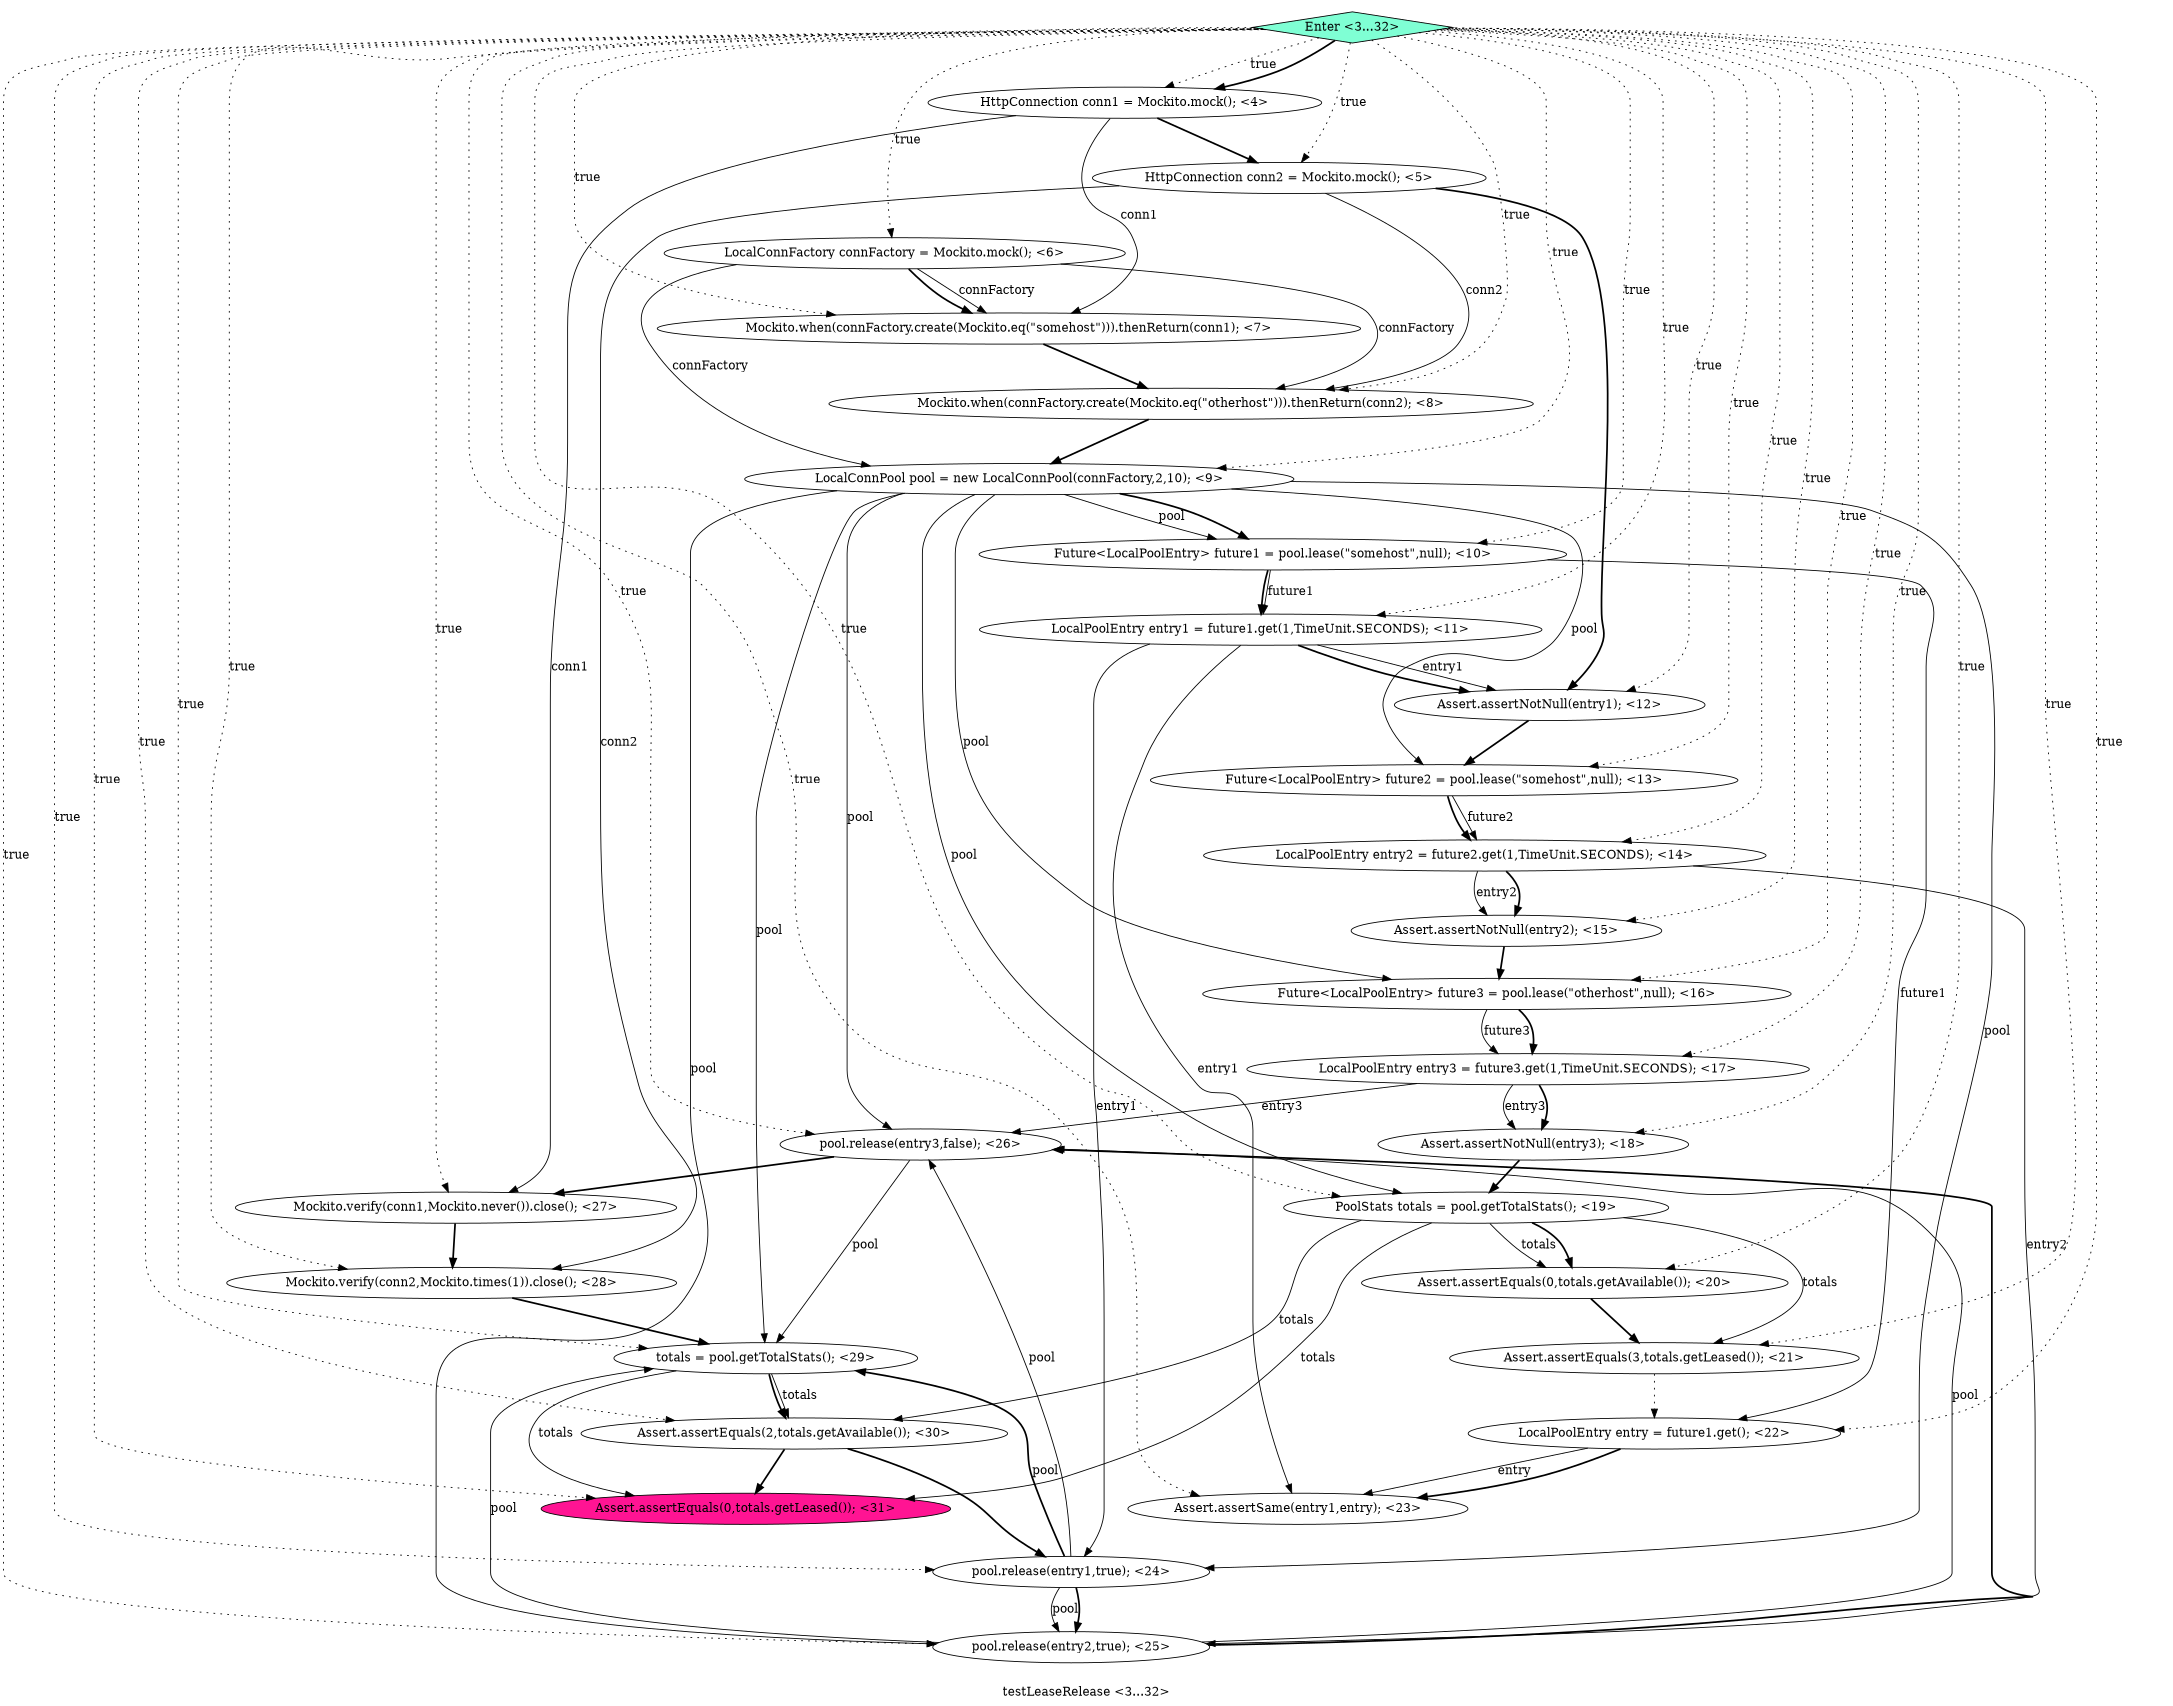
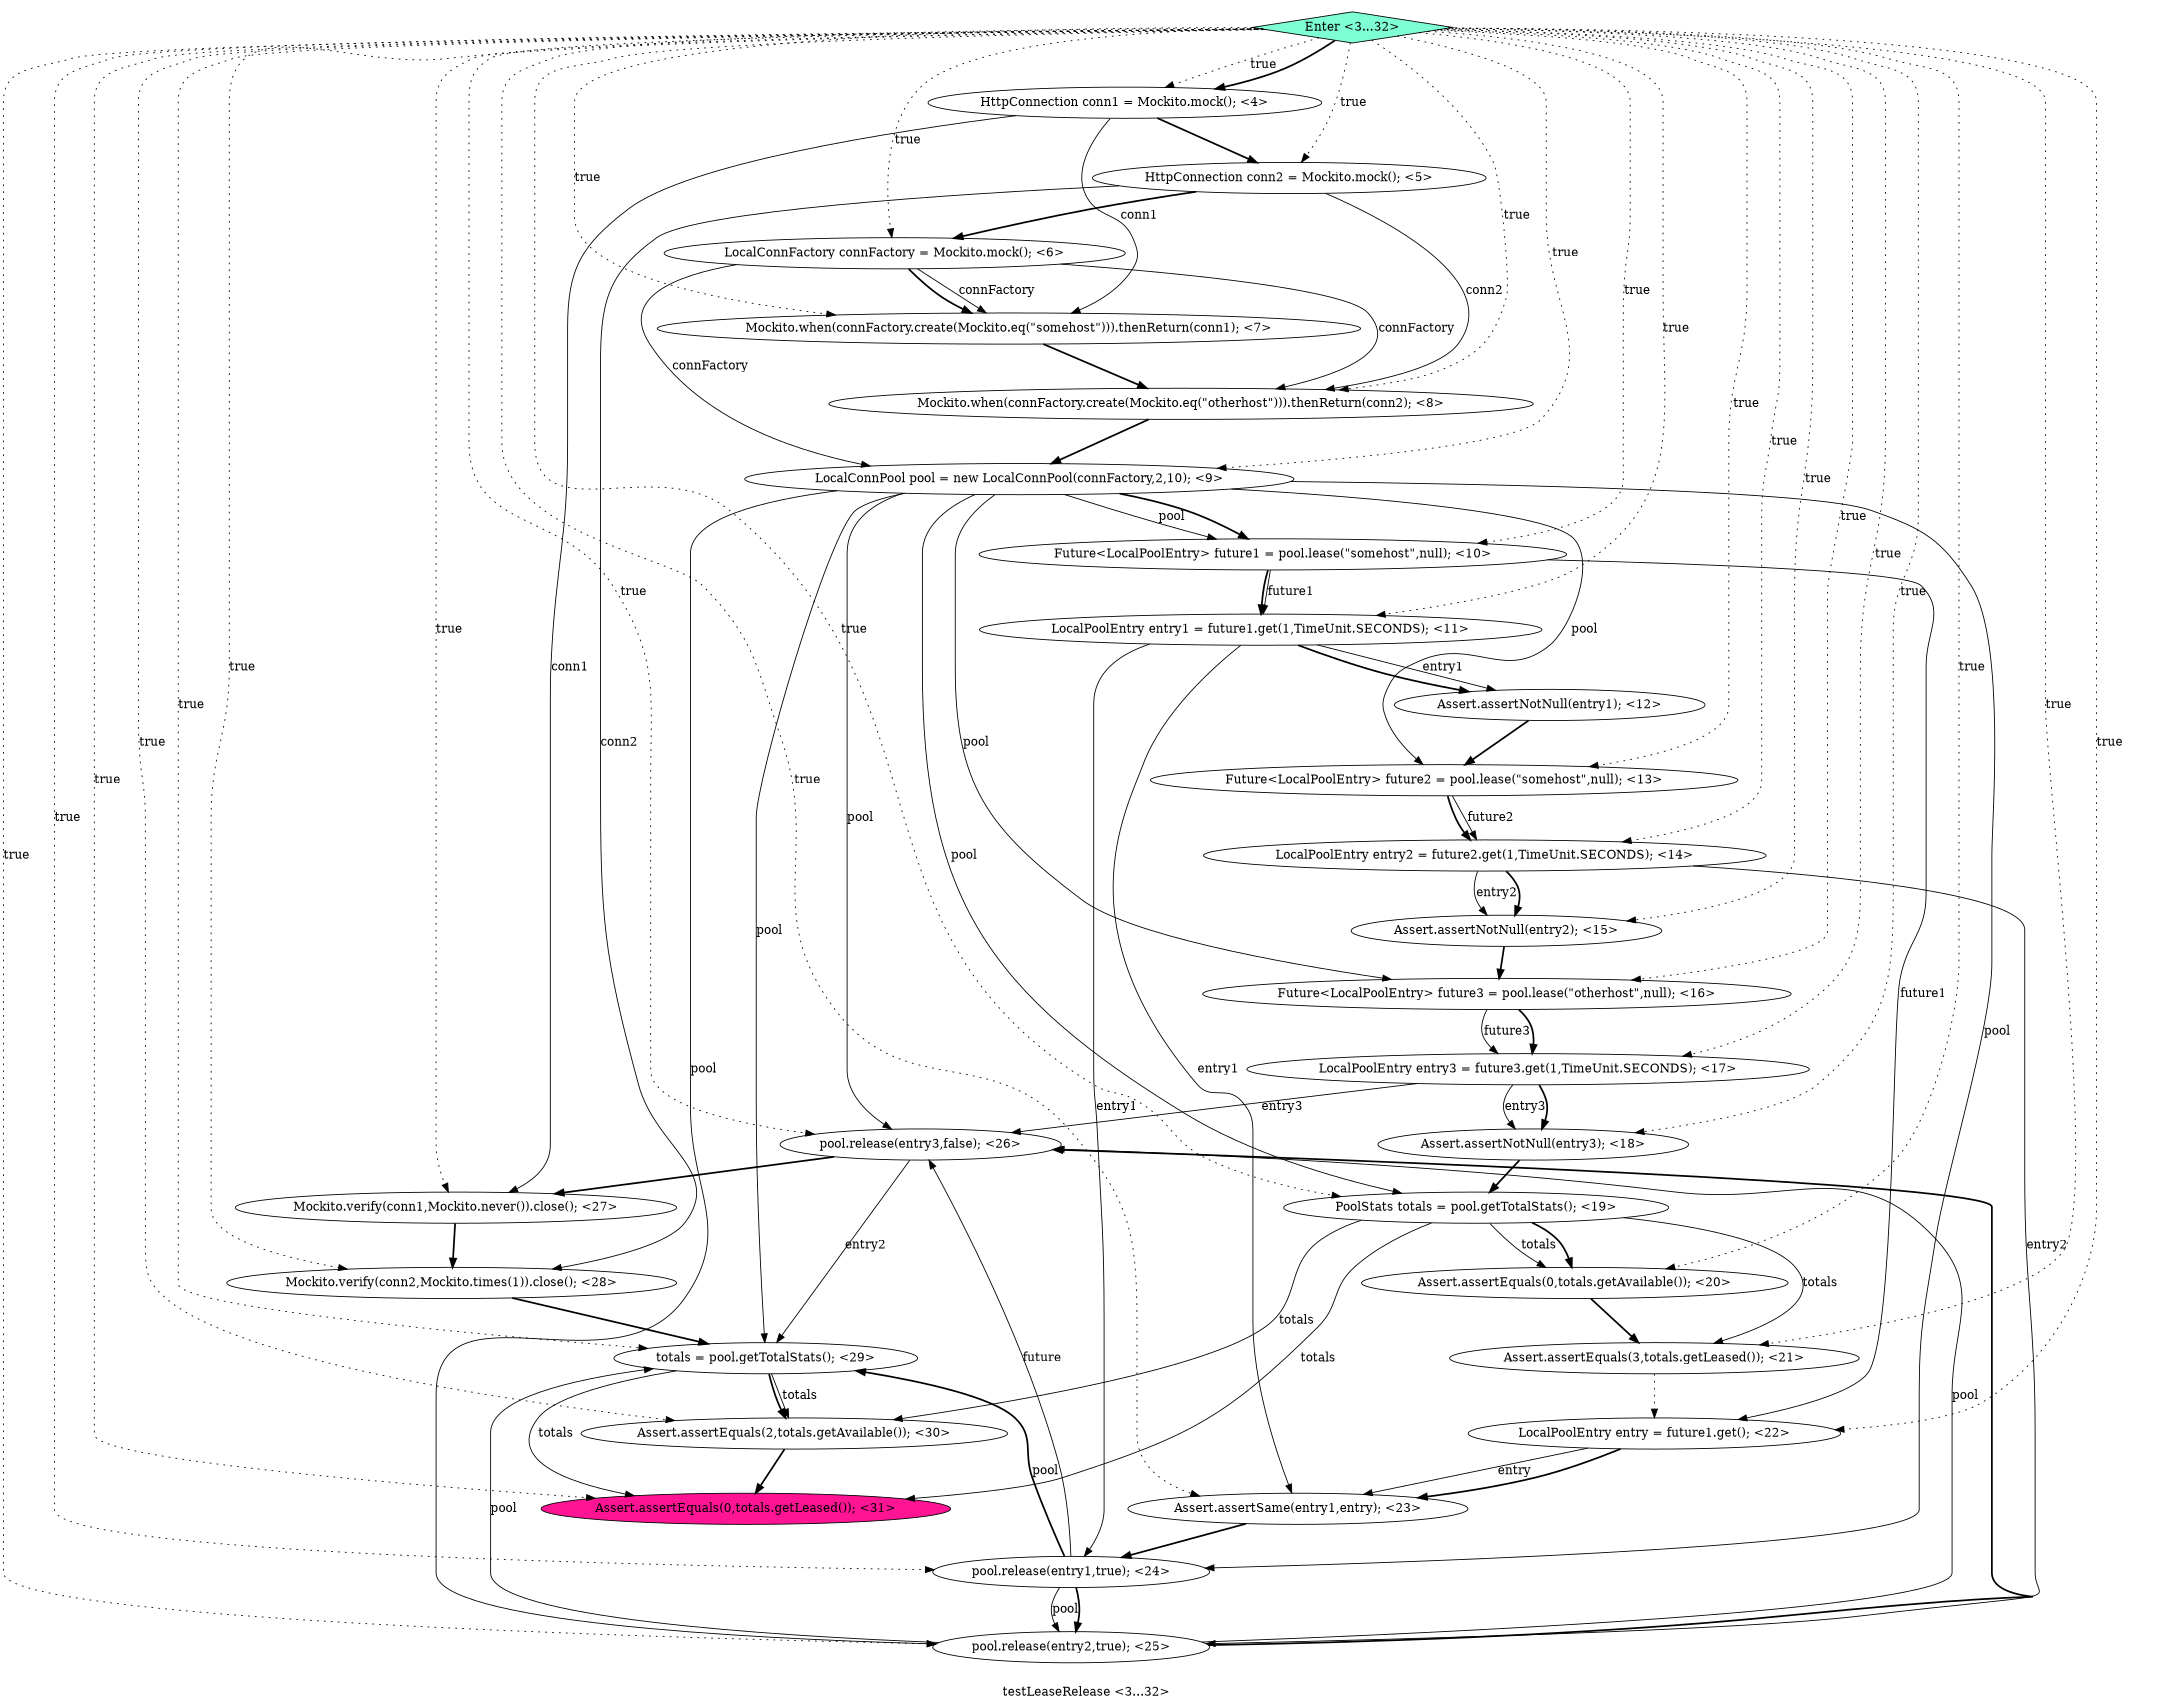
(1714, 263) -> none
(1607, 384) -> (1079, 211)
(866, 1245) -> (866, 1245)
(1042, 1358) -> (1042, 1358)
(949, 1488) -> (1188, 1539)
